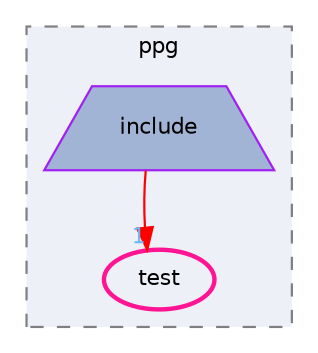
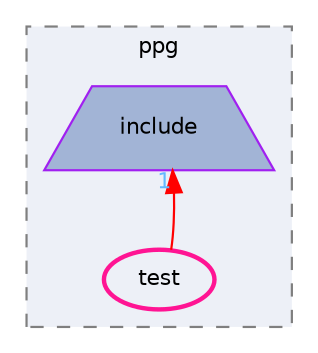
(144, 199) -> (174, 221)
